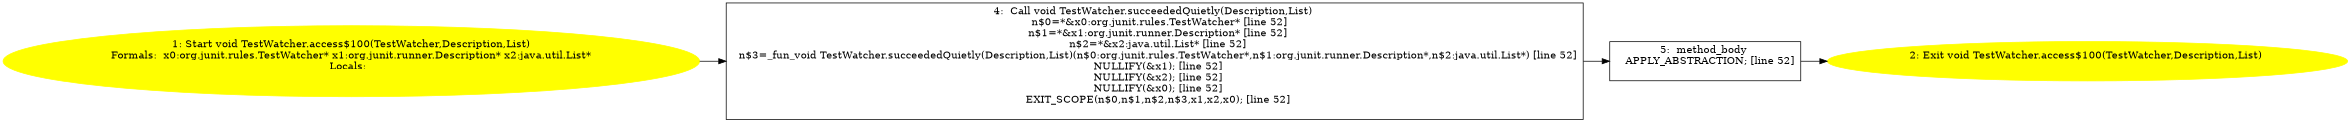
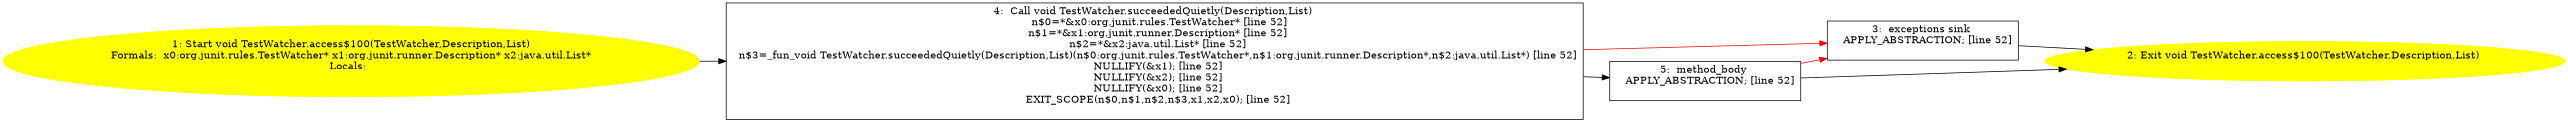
none -> (1923, 41)
